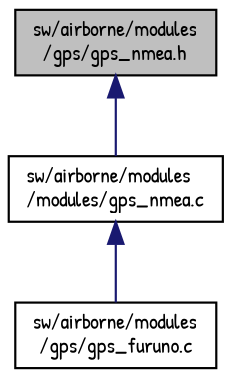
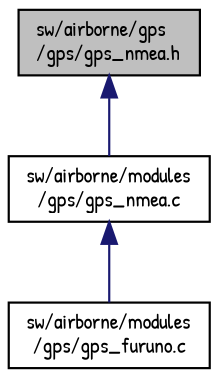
(116, 43) -> (109, 43)
(116, 189) -> (109, 189)
